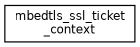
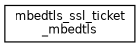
(70, 24) -> (70, 24)
